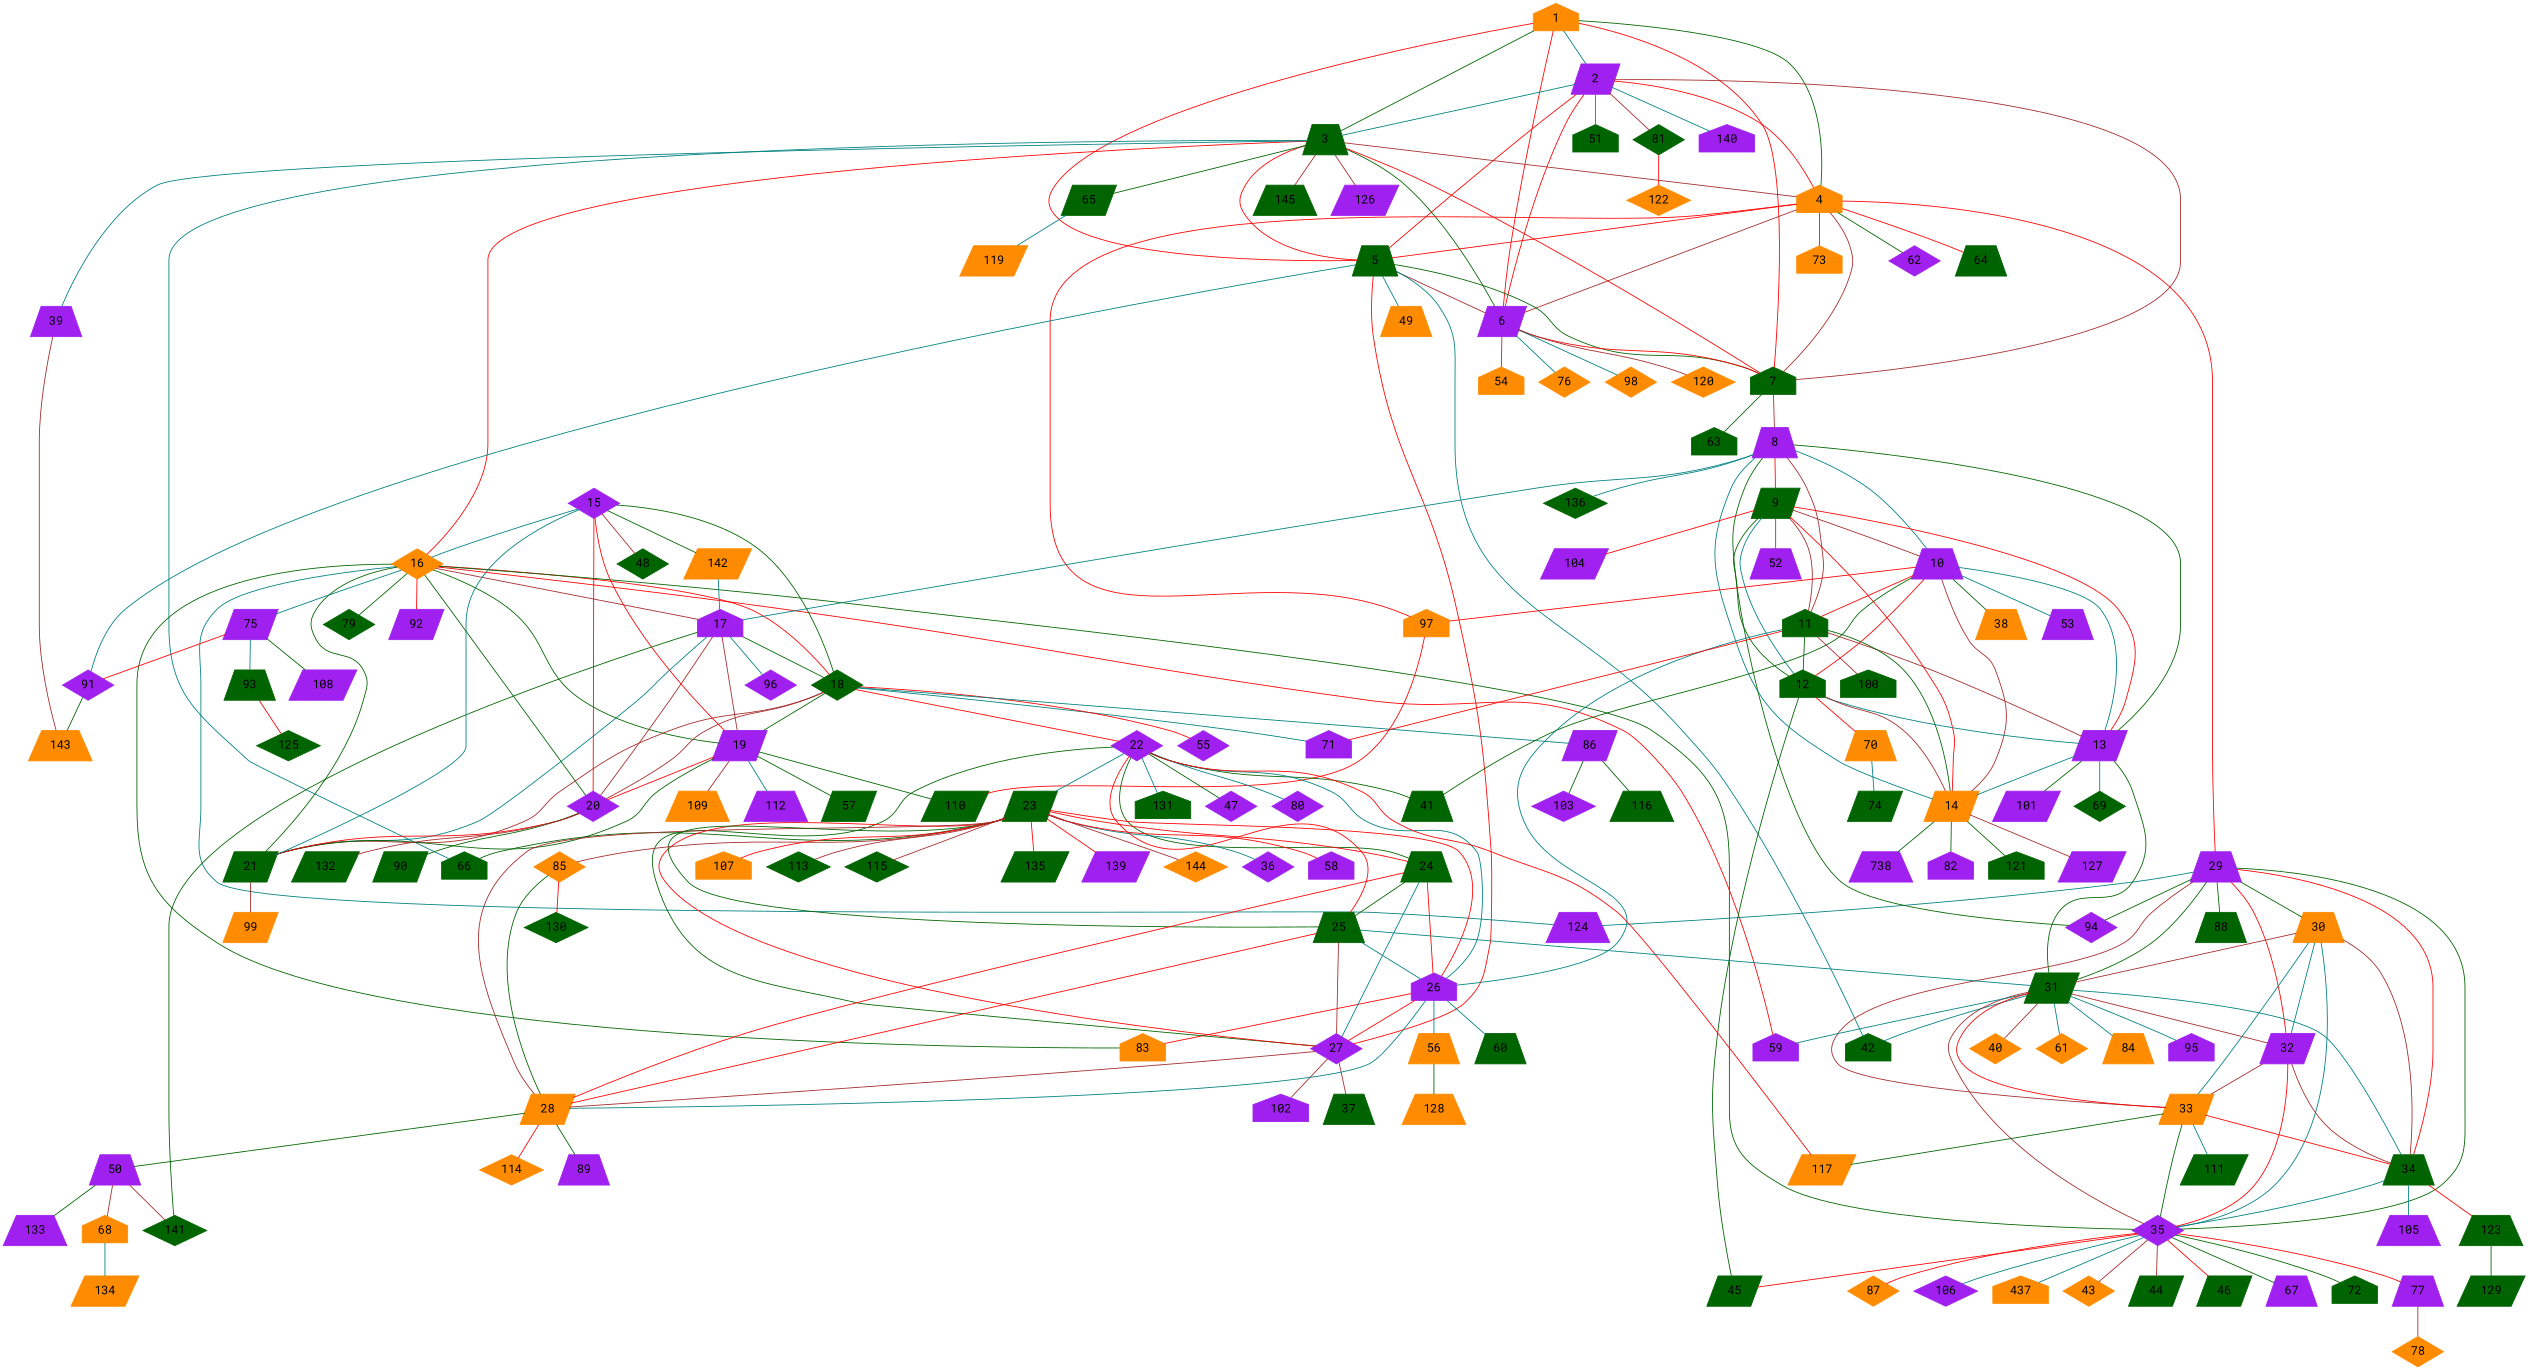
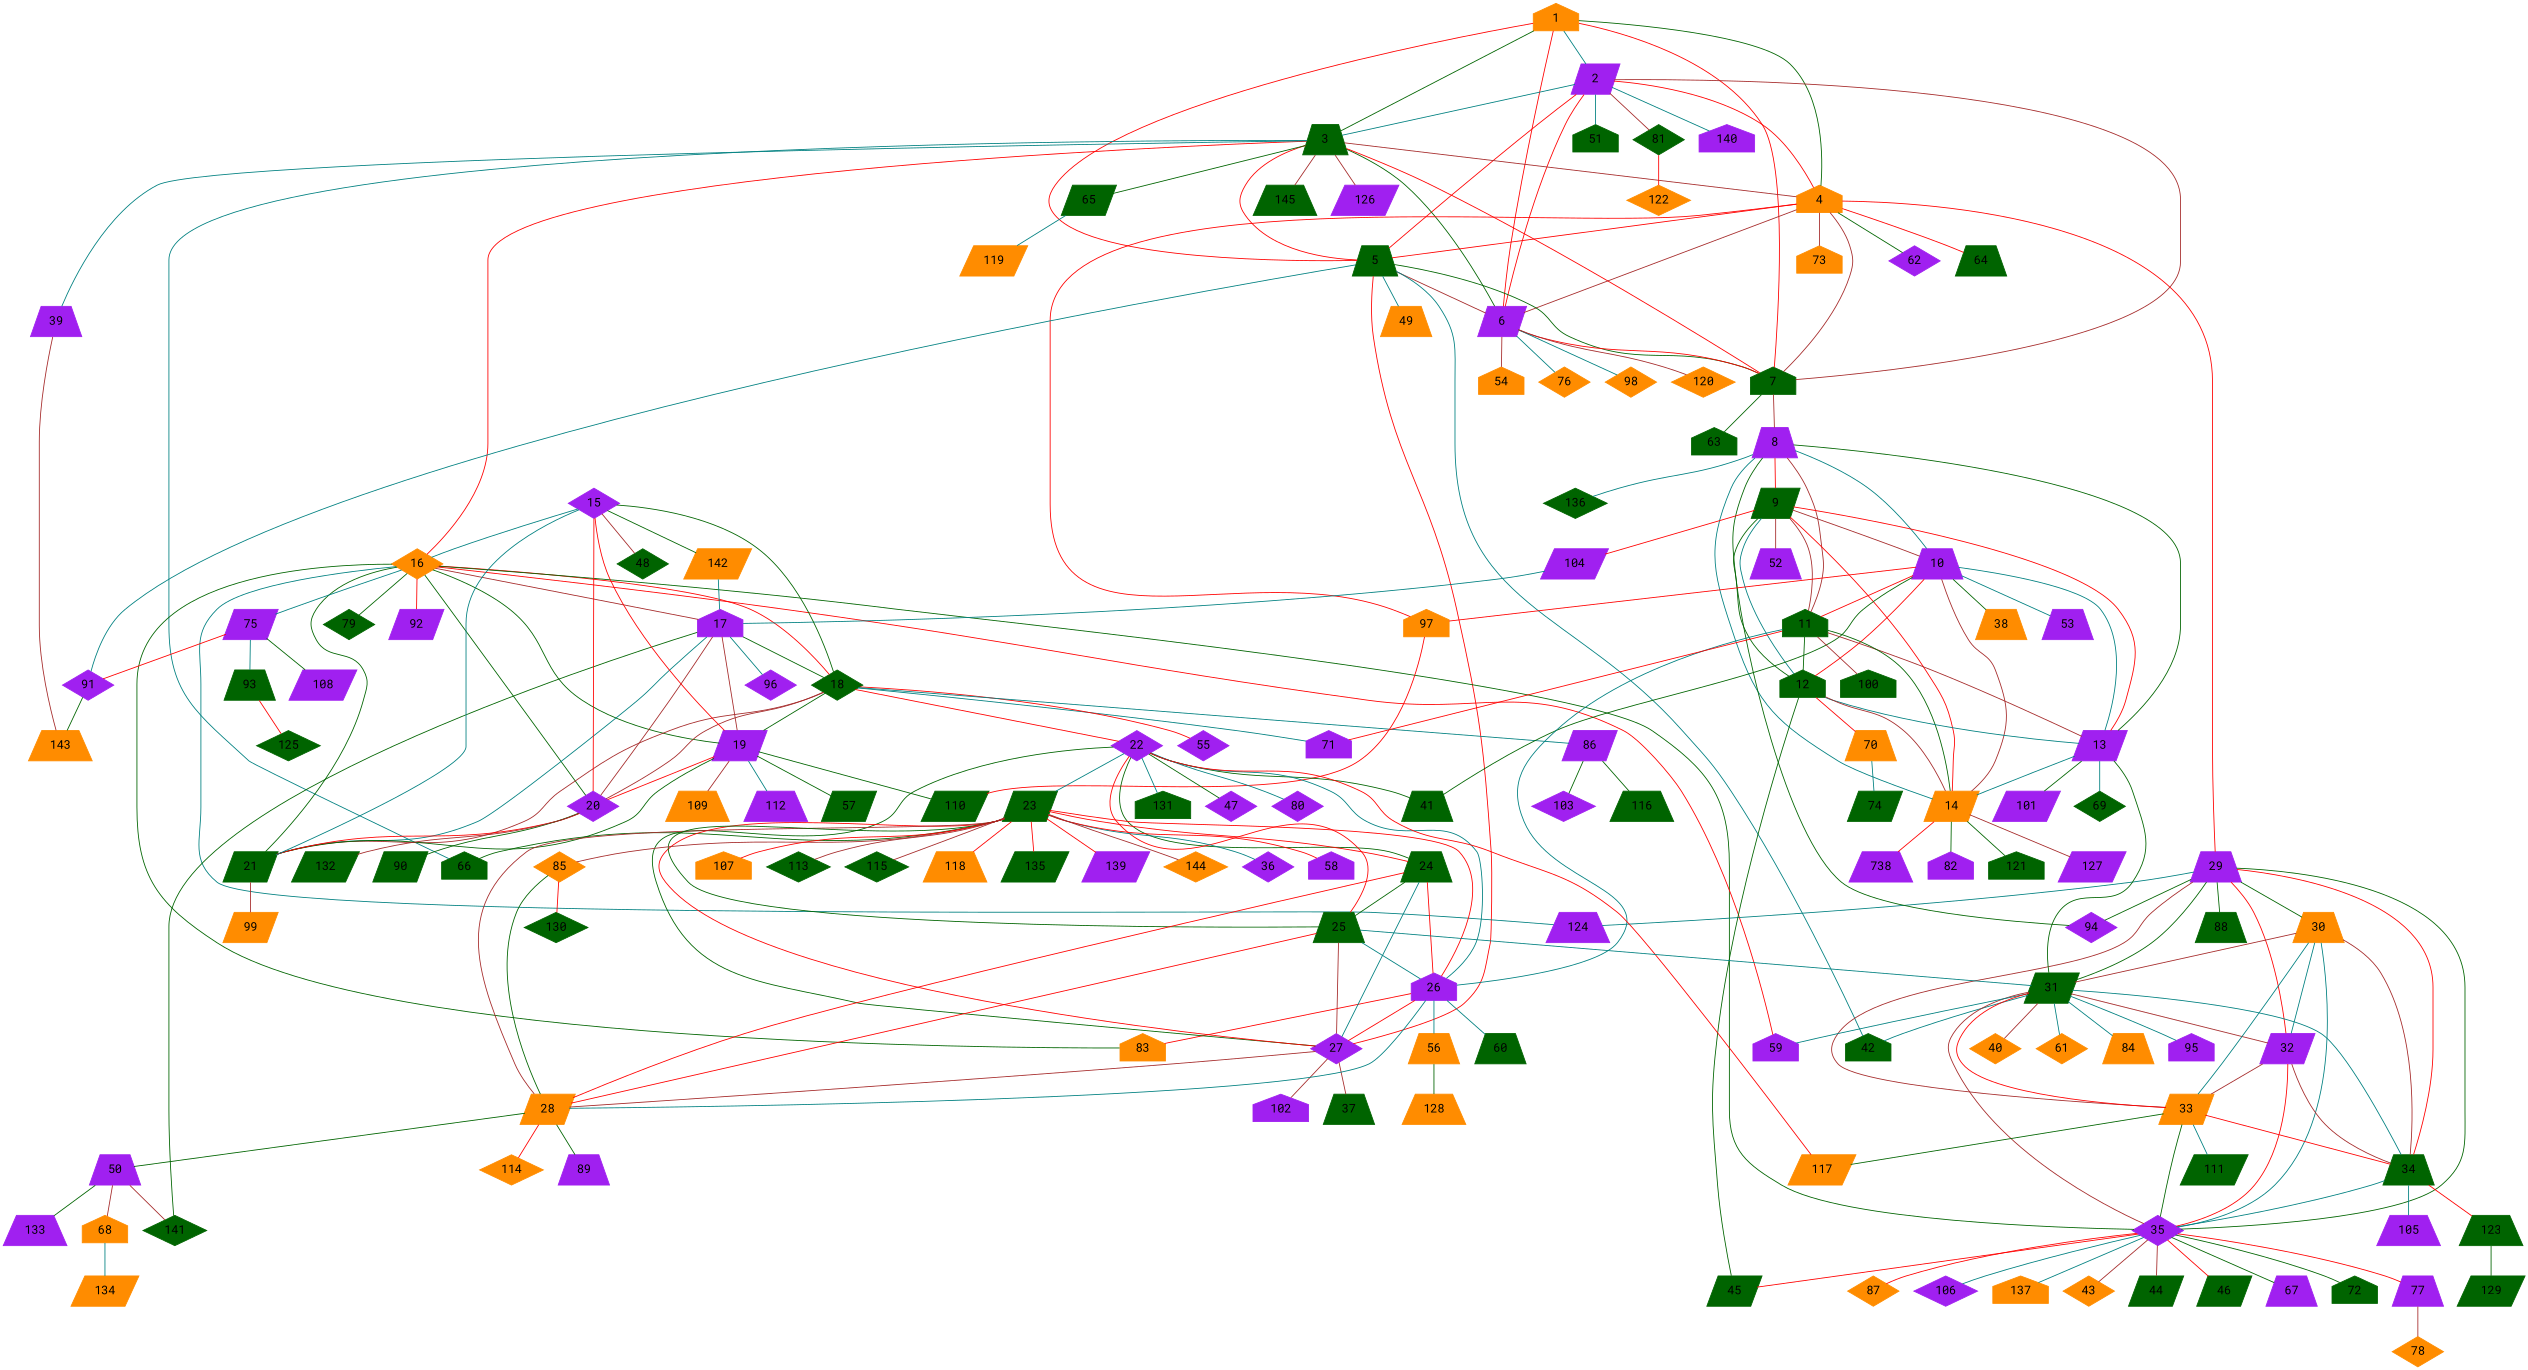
(1248, 534) -> (1145, 609)
(1916, 837) -> (1916, 837)
none -> (955, 867)
(2021, 1291) -> (2021, 1291)
